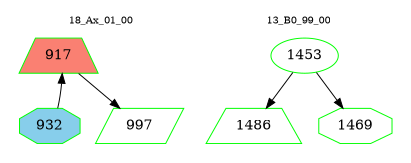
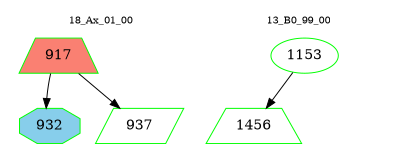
(305, 56) -> (305, 56)
(60, 96) -> (48, 86)
(140, 126) -> (140, 126)
(254, 126) -> (254, 126)
(355, 126) -> none
